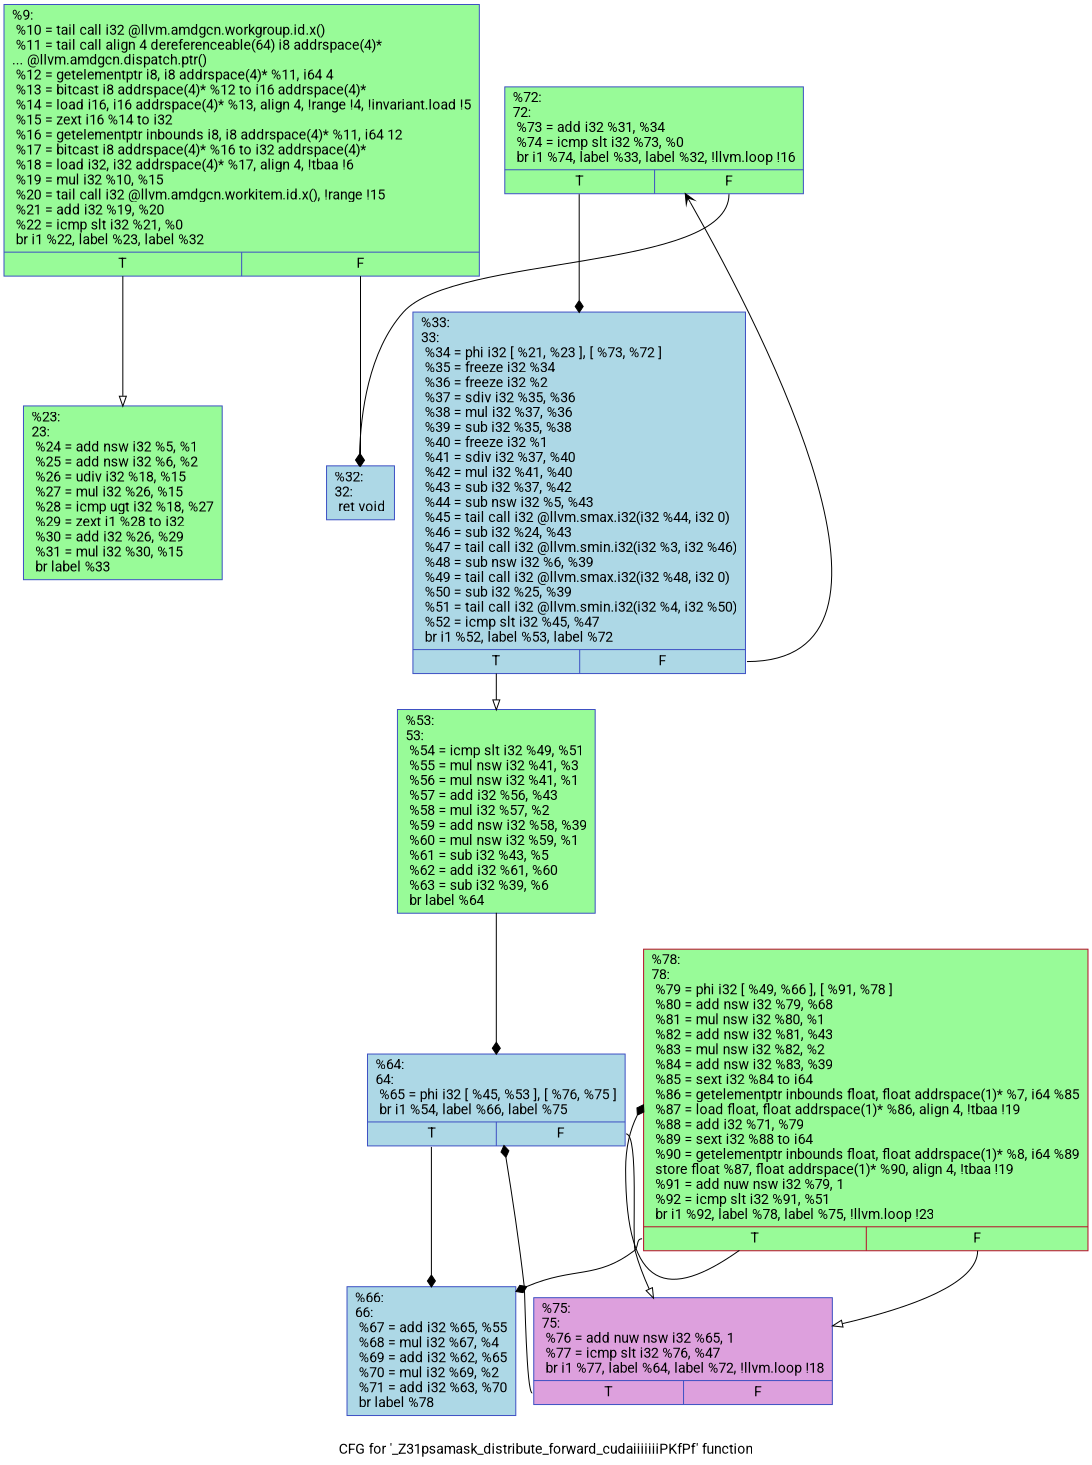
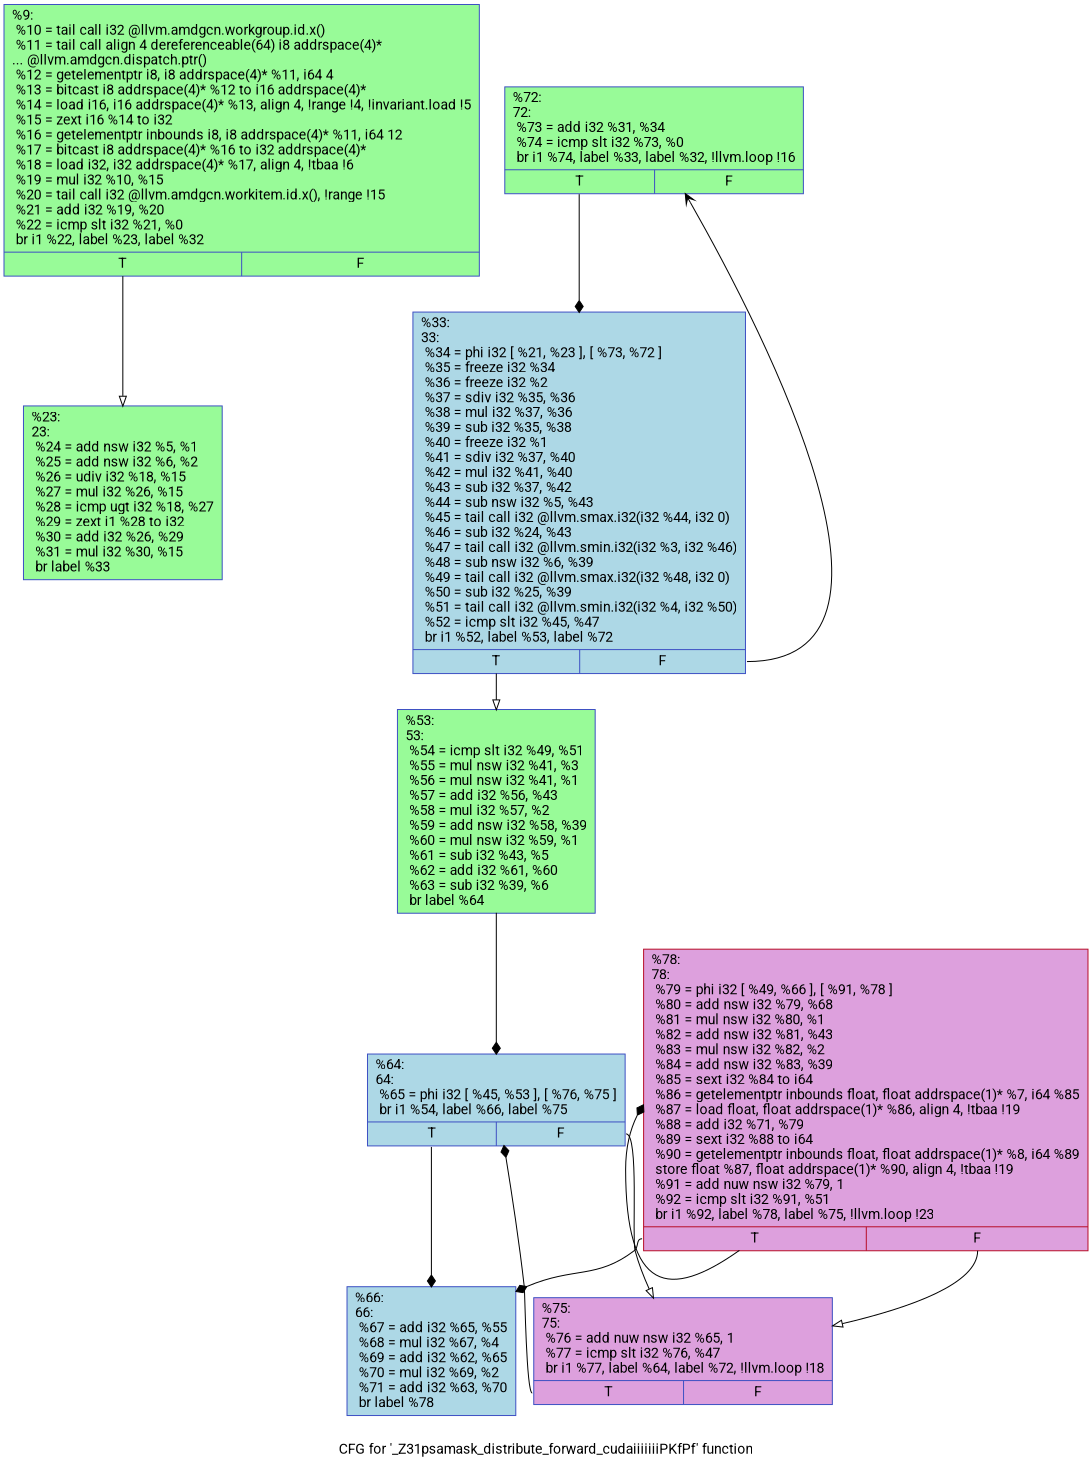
(360, 493) -> none
(866, 1100) -> (866, 1100)
